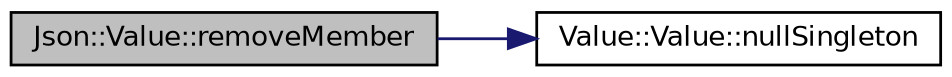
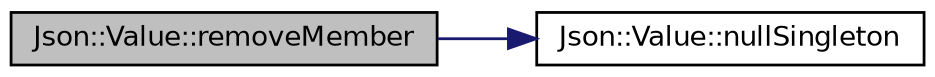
(739, 39) -> (730, 39)
